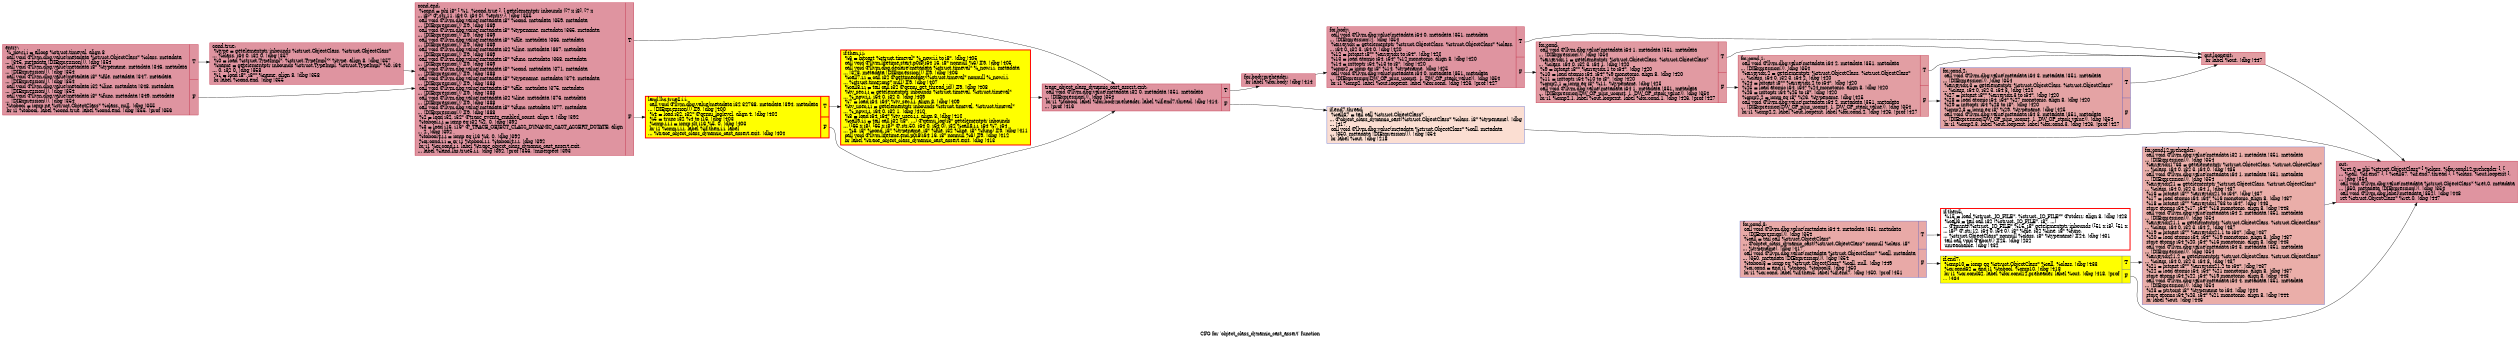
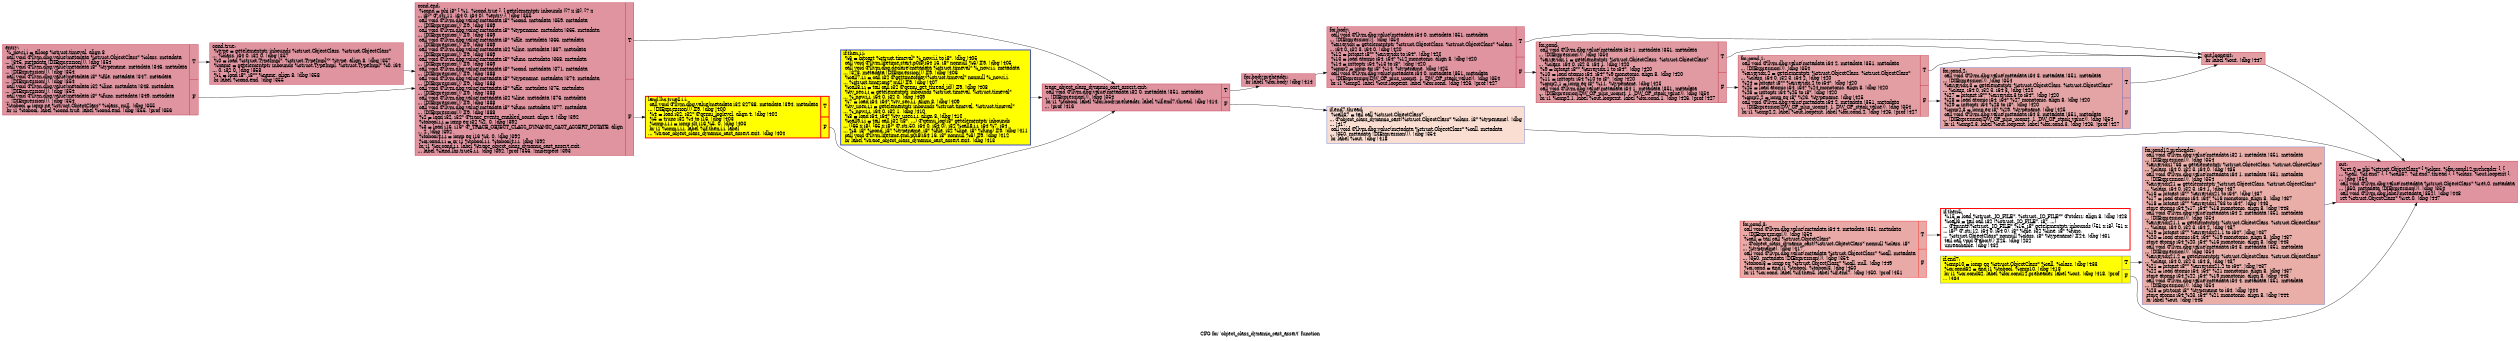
(936, 97) -> (936, 97)
(833, 107) -> none
(1359, 139) -> (1359, 139)
(1833, 249) -> (1833, 249)
(1932, 263) -> none
